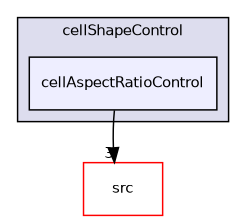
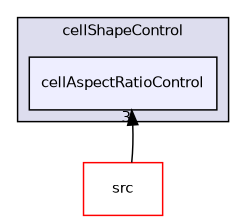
(113, 131) -> (133, 144)
